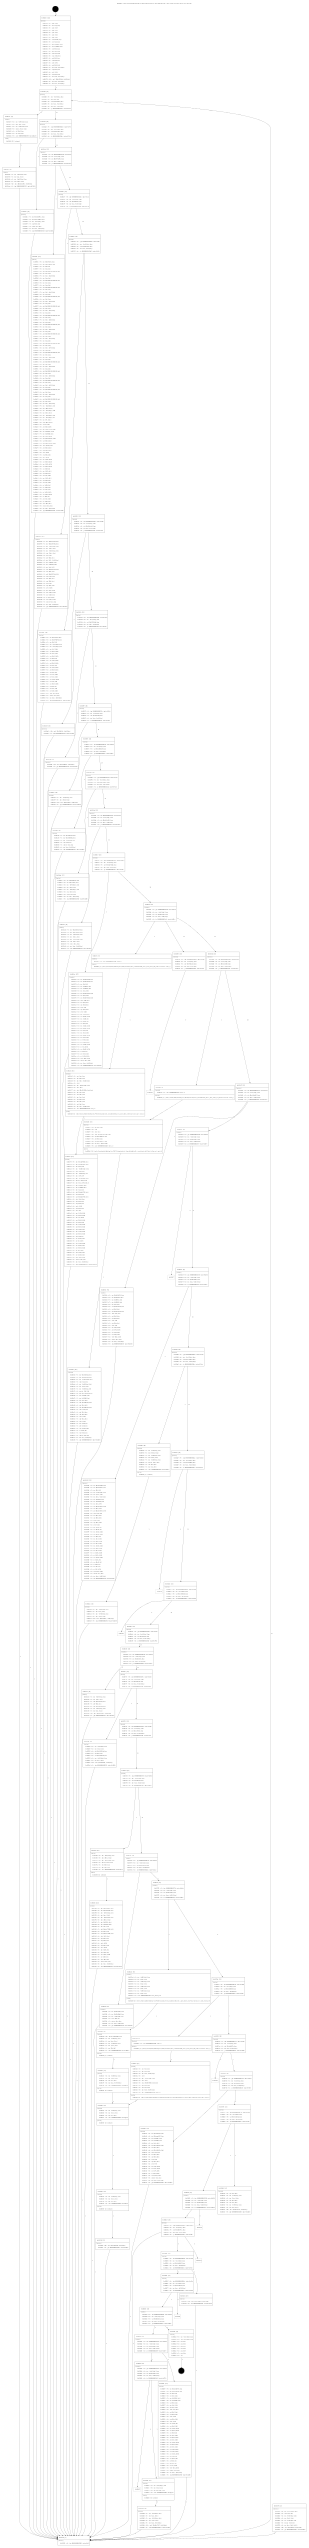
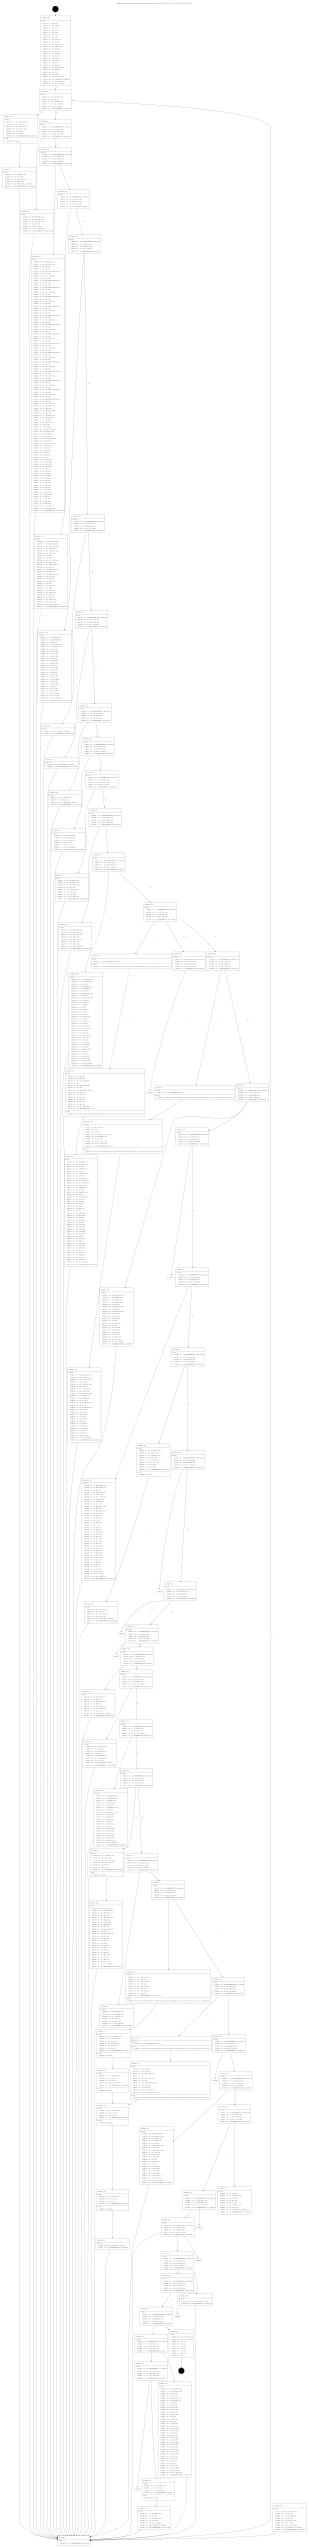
none -> (116, 1656)
none -> (111, 1818)
